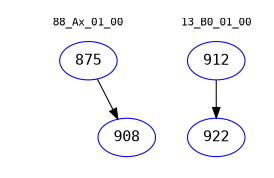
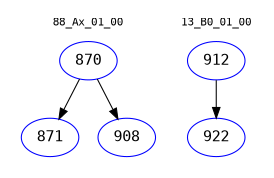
(88, 61) -> (88, 61)
none -> (50, 137)
